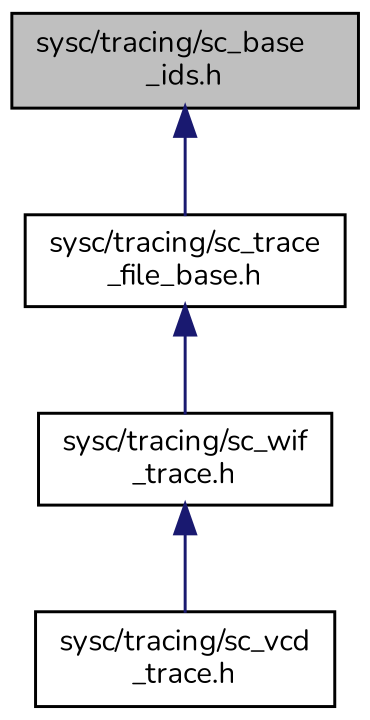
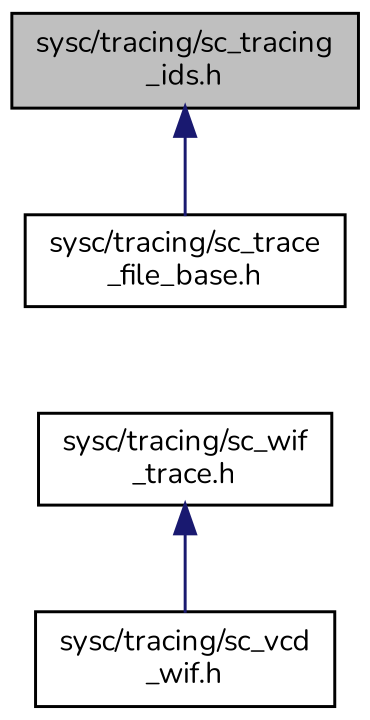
(185, 61) -> (185, 61)
(185, 375) -> none
(185, 659) -> (185, 659)
